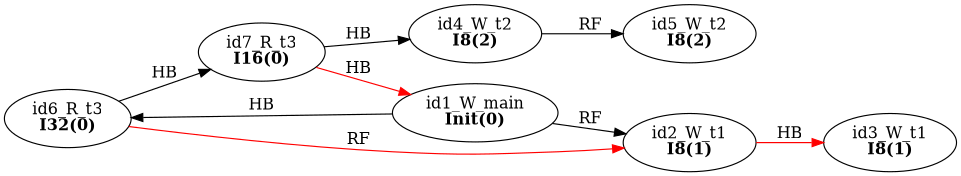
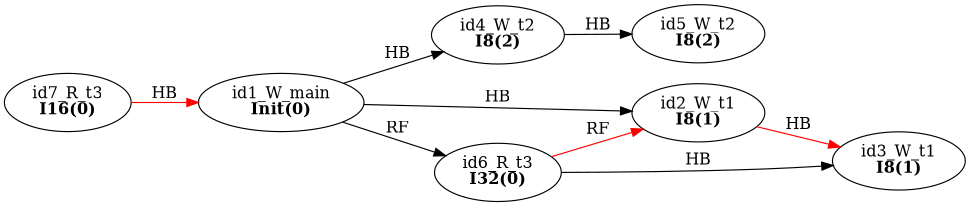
(591, 25) -> (598, 25)
(361, 44) -> (388, 69)
(159, 87) -> (691, 171)
(262, 105) -> (398, 128)
(591, 119) -> (498, 97)
